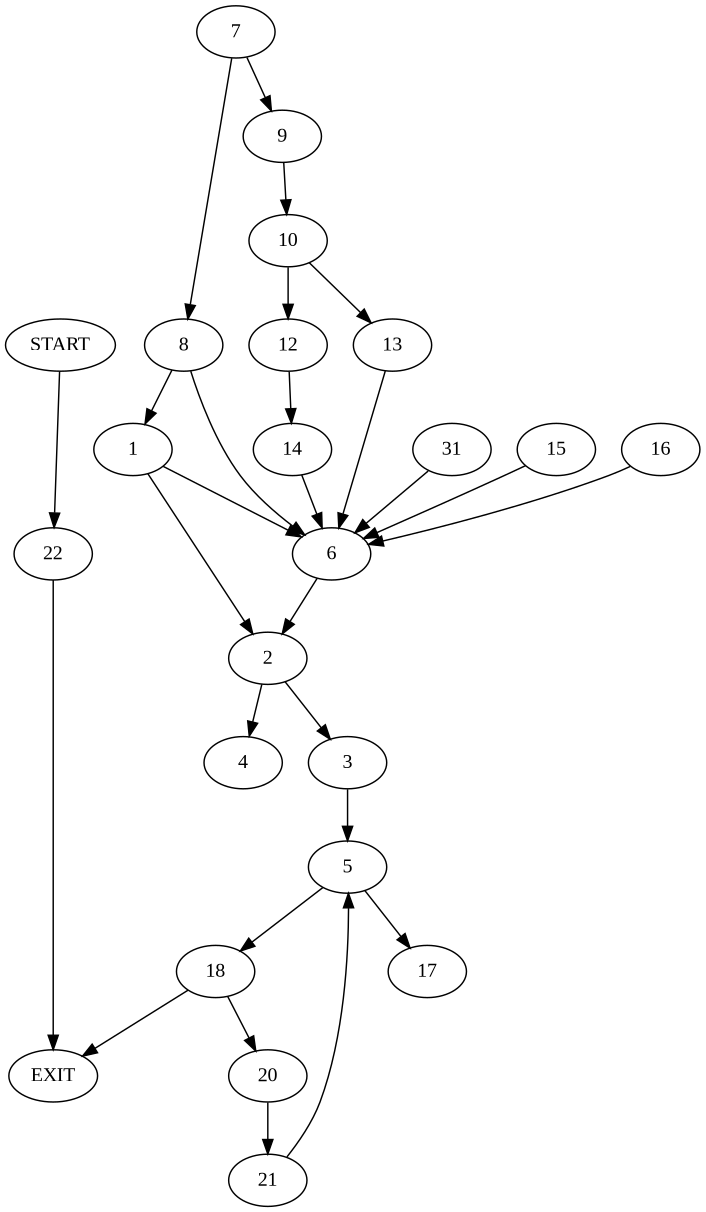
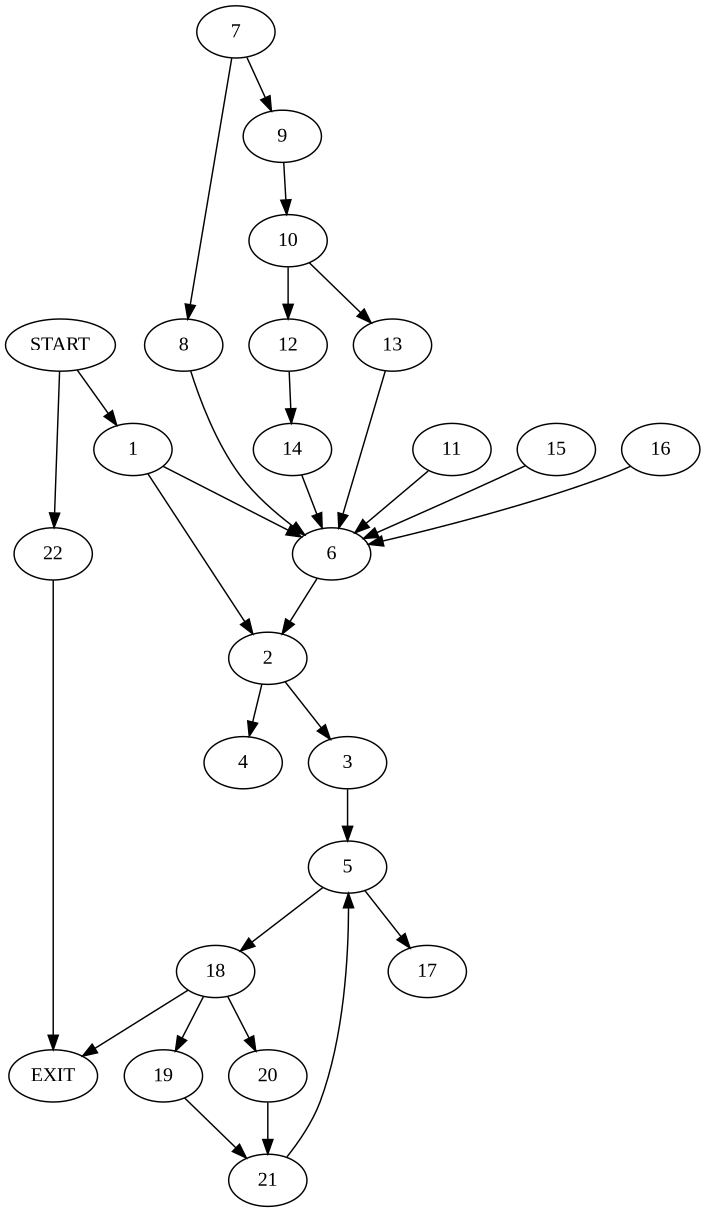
(162, 391) -> (93, 392)
(452, 450) -> (452, 450)
none -> (163, 1076)
